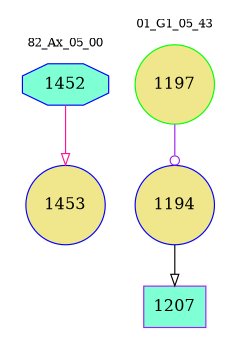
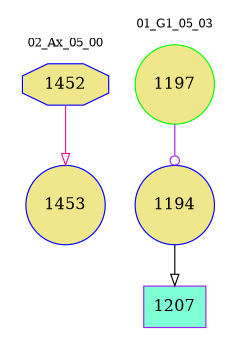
(175, 25) -> (175, 25)
(66, 44) -> (66, 44)
(66, 84) -> (66, 84)
